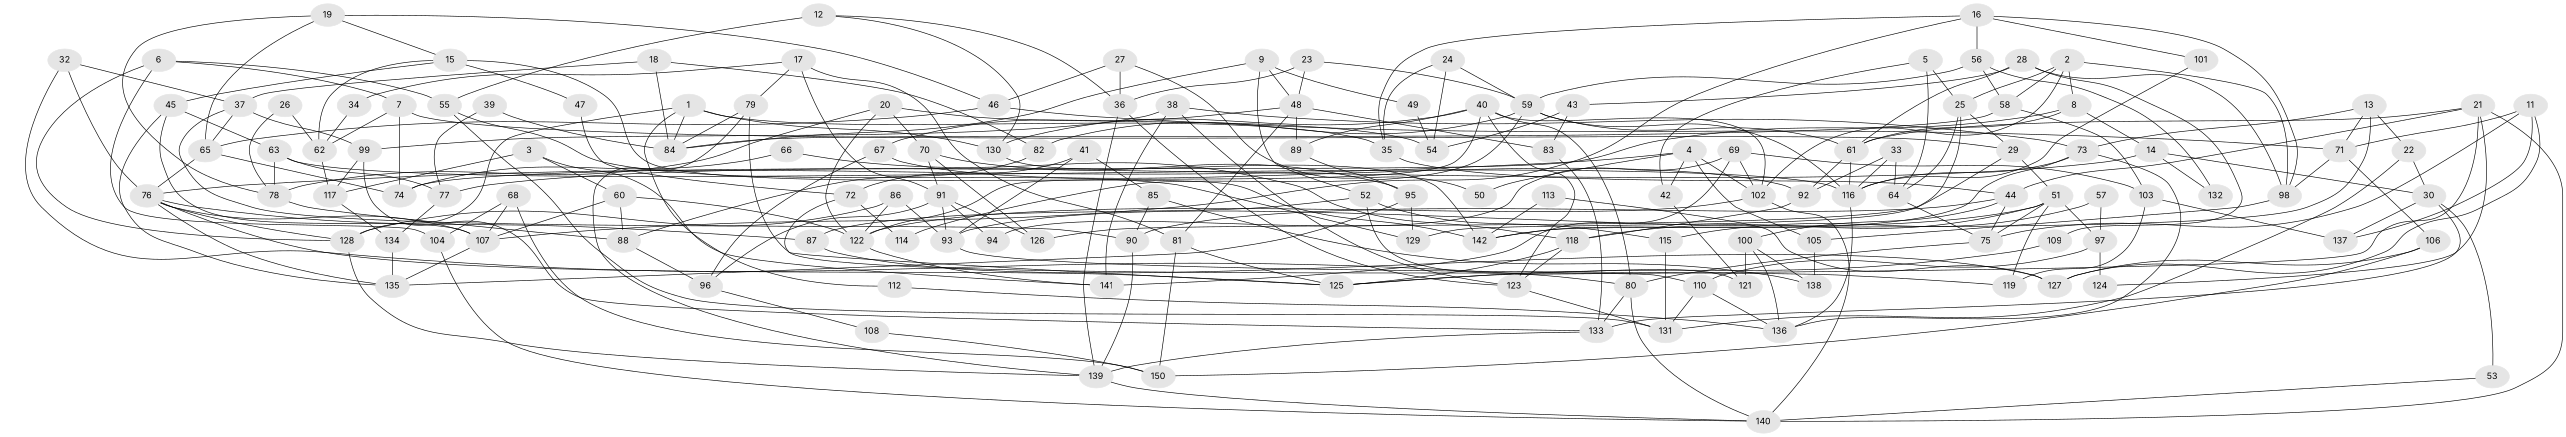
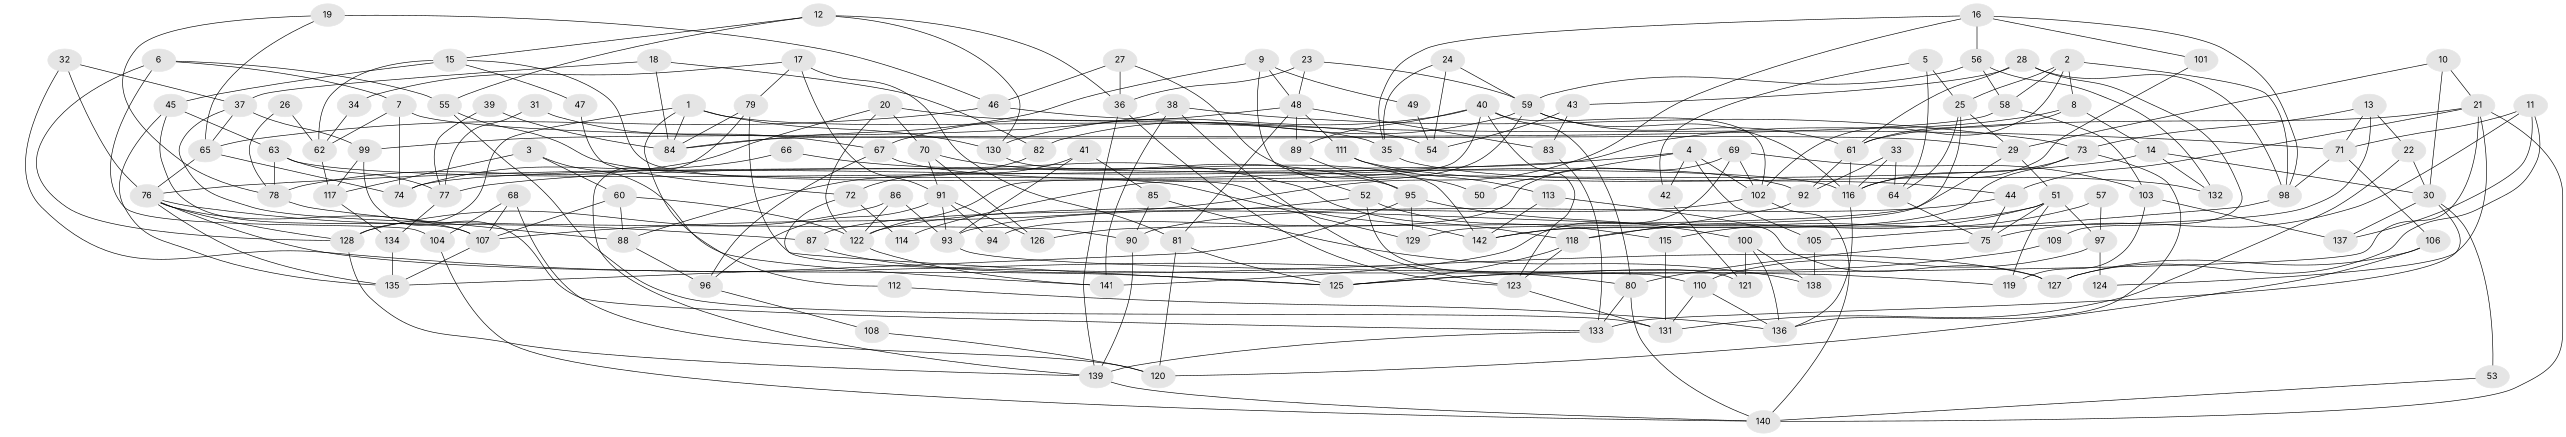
(389, 38) -> (634, 38)
none -> (2443, 60)
none -> (535, 105)
none -> (1342, 151)
(1880, 221) -> (1578, 220)
(1158, 377) -> (1158, 377)
